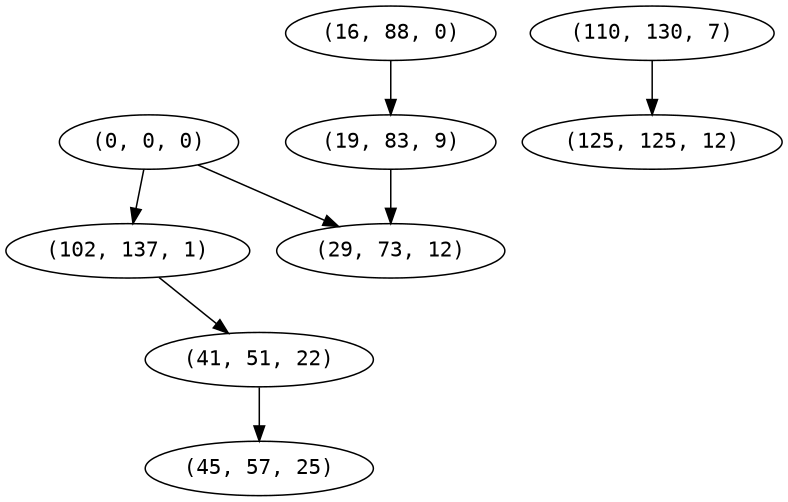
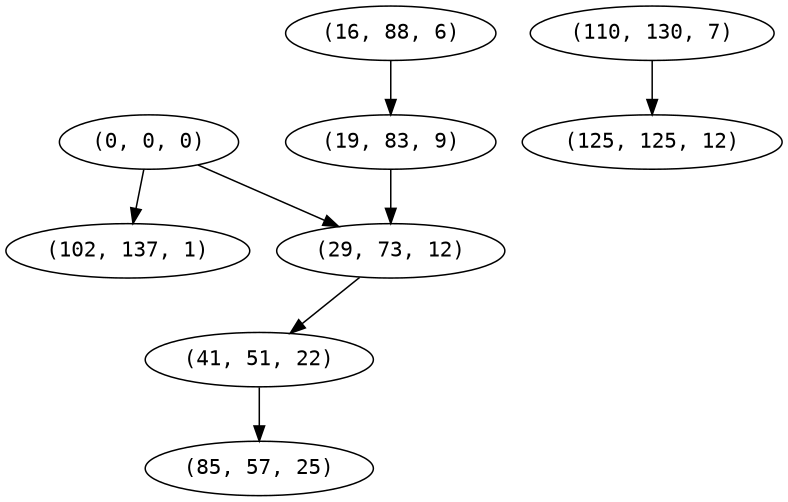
(391, 33) -> (391, 33)
(188, 301) -> (331, 301)
(259, 468) -> (259, 468)
